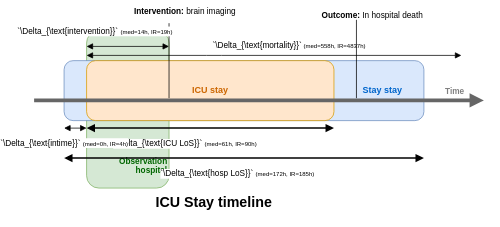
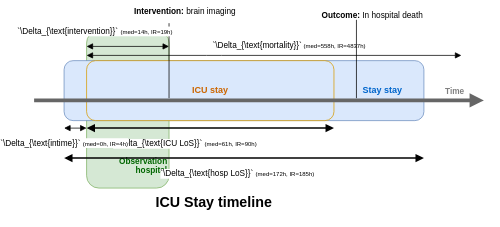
(210, 90) -> (210, 90)
